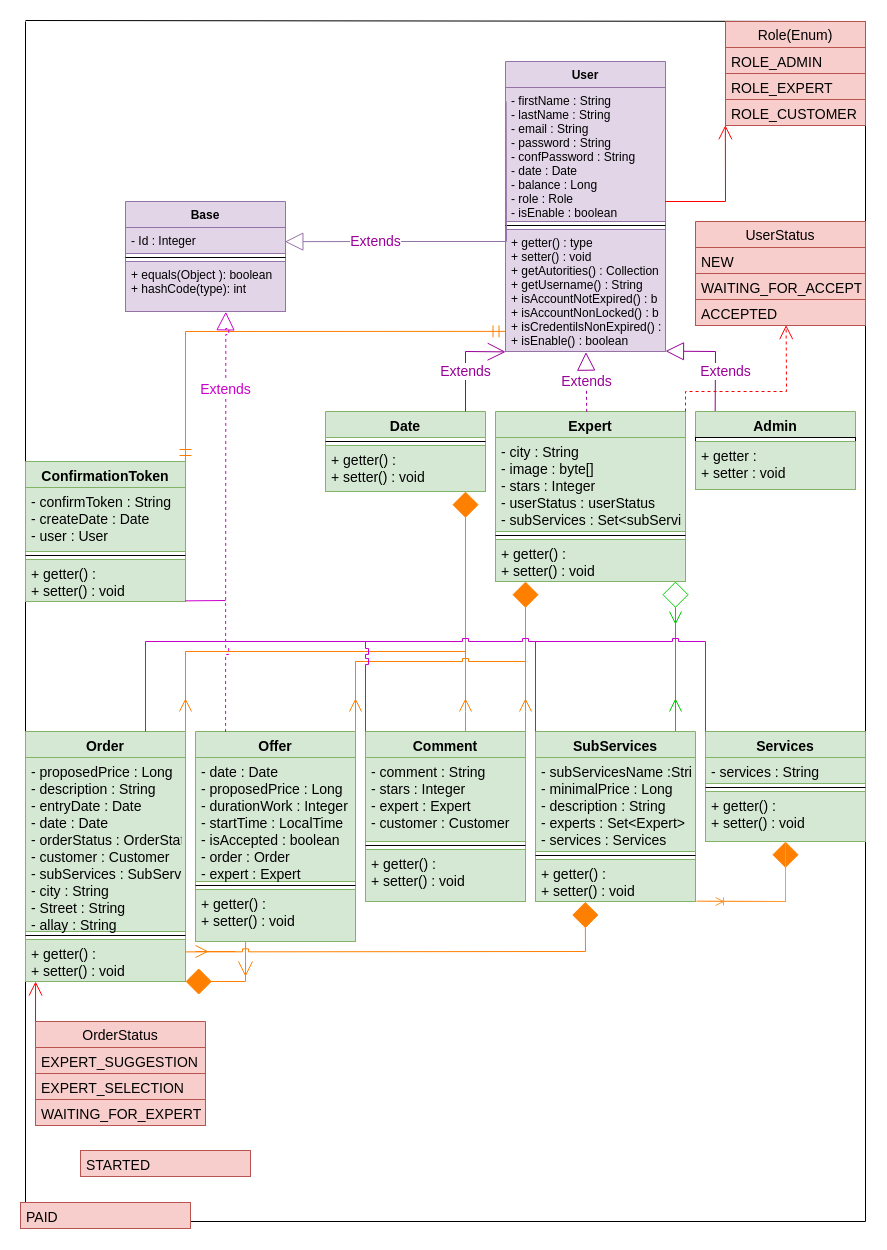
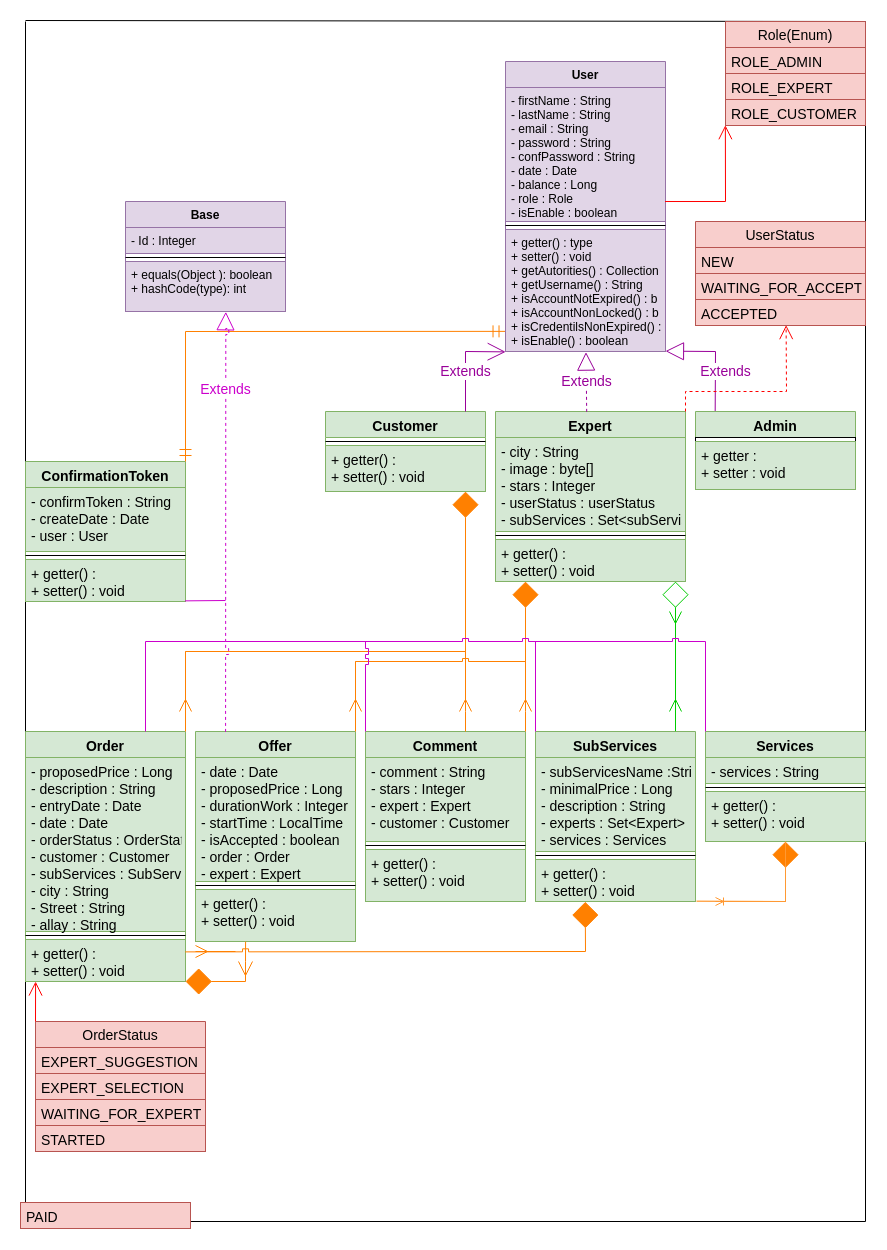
(413, 242) -> none
(405, 426) -> (405, 426)
(166, 1164) -> (121, 1139)
